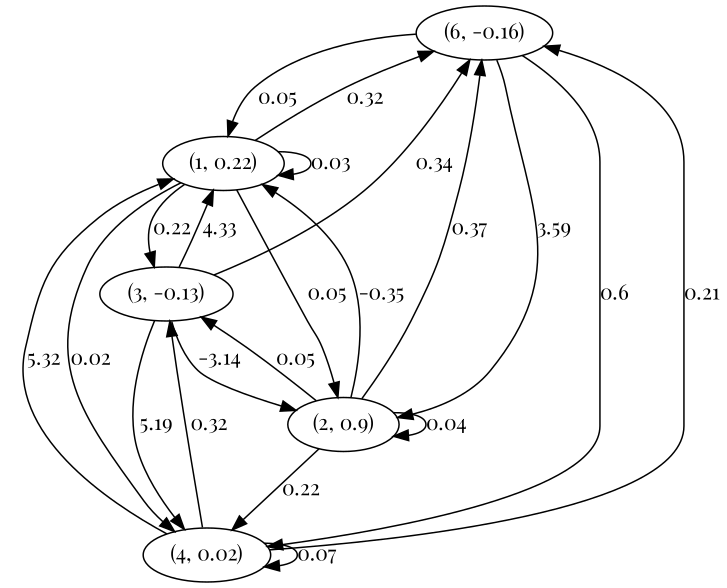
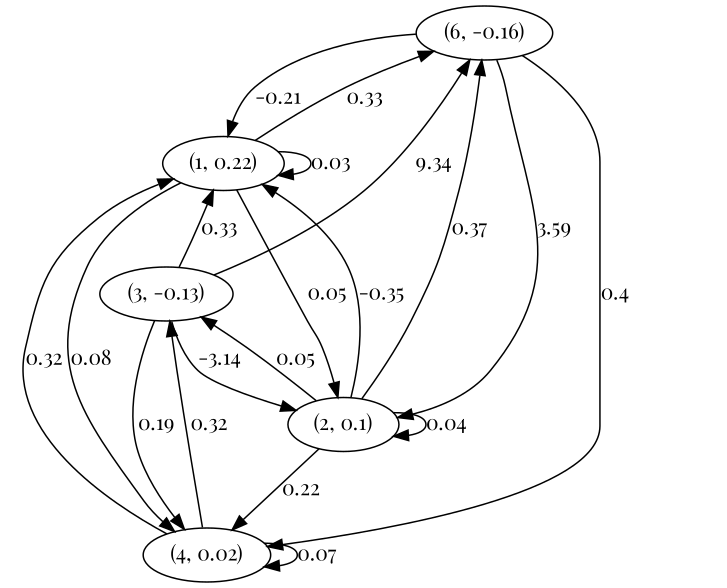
(278, 98) -> (278, 98)
(365, 98) -> (365, 98)
(434, 164) -> (434, 164)
(156, 213) -> none
(220, 229) -> (220, 229)
(615, 294) -> (615, 294)
(44, 359) -> (44, 359)
(91, 359) -> (91, 359)
(157, 424) -> (157, 424)
(343, 424) -> (343, 424)
(683, 429) -> none
